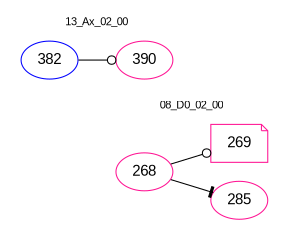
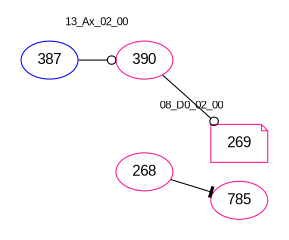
(50, 60) -> (50, 60)
(187, 159) -> (194, 103)
(239, 200) -> (239, 200)
